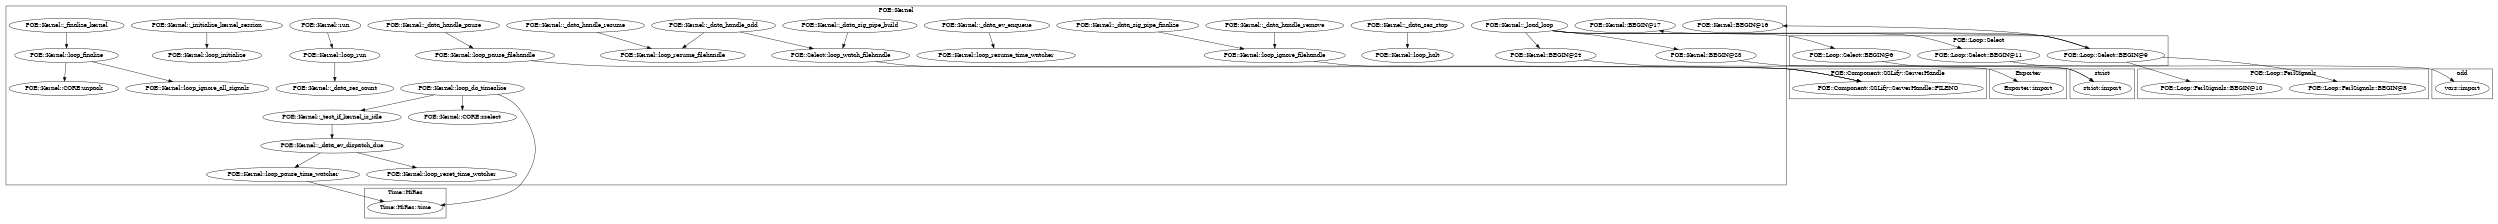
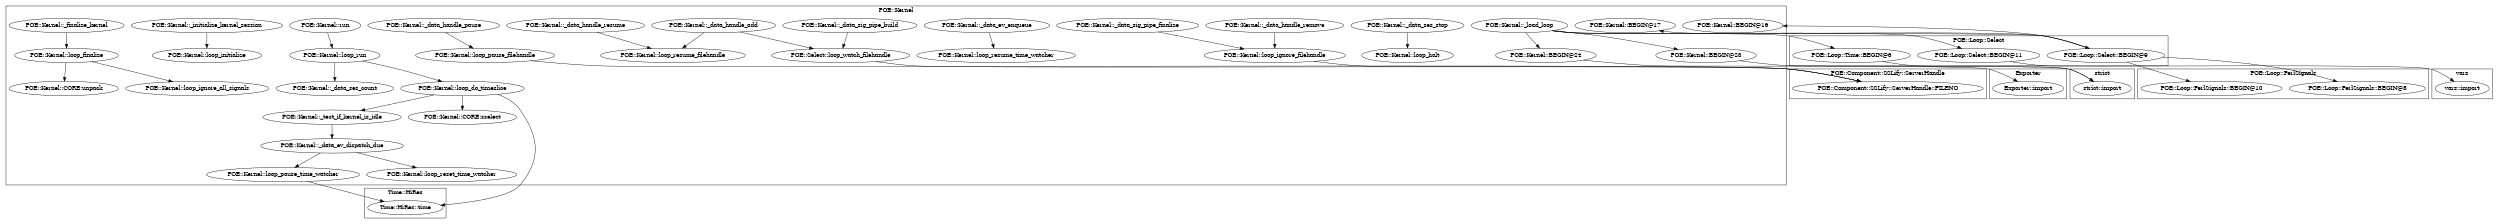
(1852, 55) -> (1852, 55)
none -> (401, 70)
(2462, 74) -> (2462, 74)
